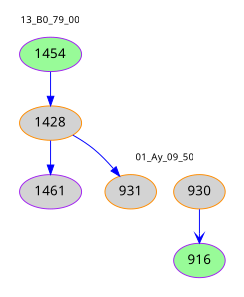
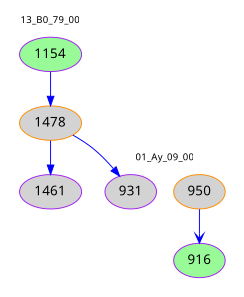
(51, 54) -> (51, 54)
(51, 123) -> (51, 123)
(165, 158) -> (165, 158)
(131, 192) -> (131, 192)
(199, 192) -> (199, 192)
